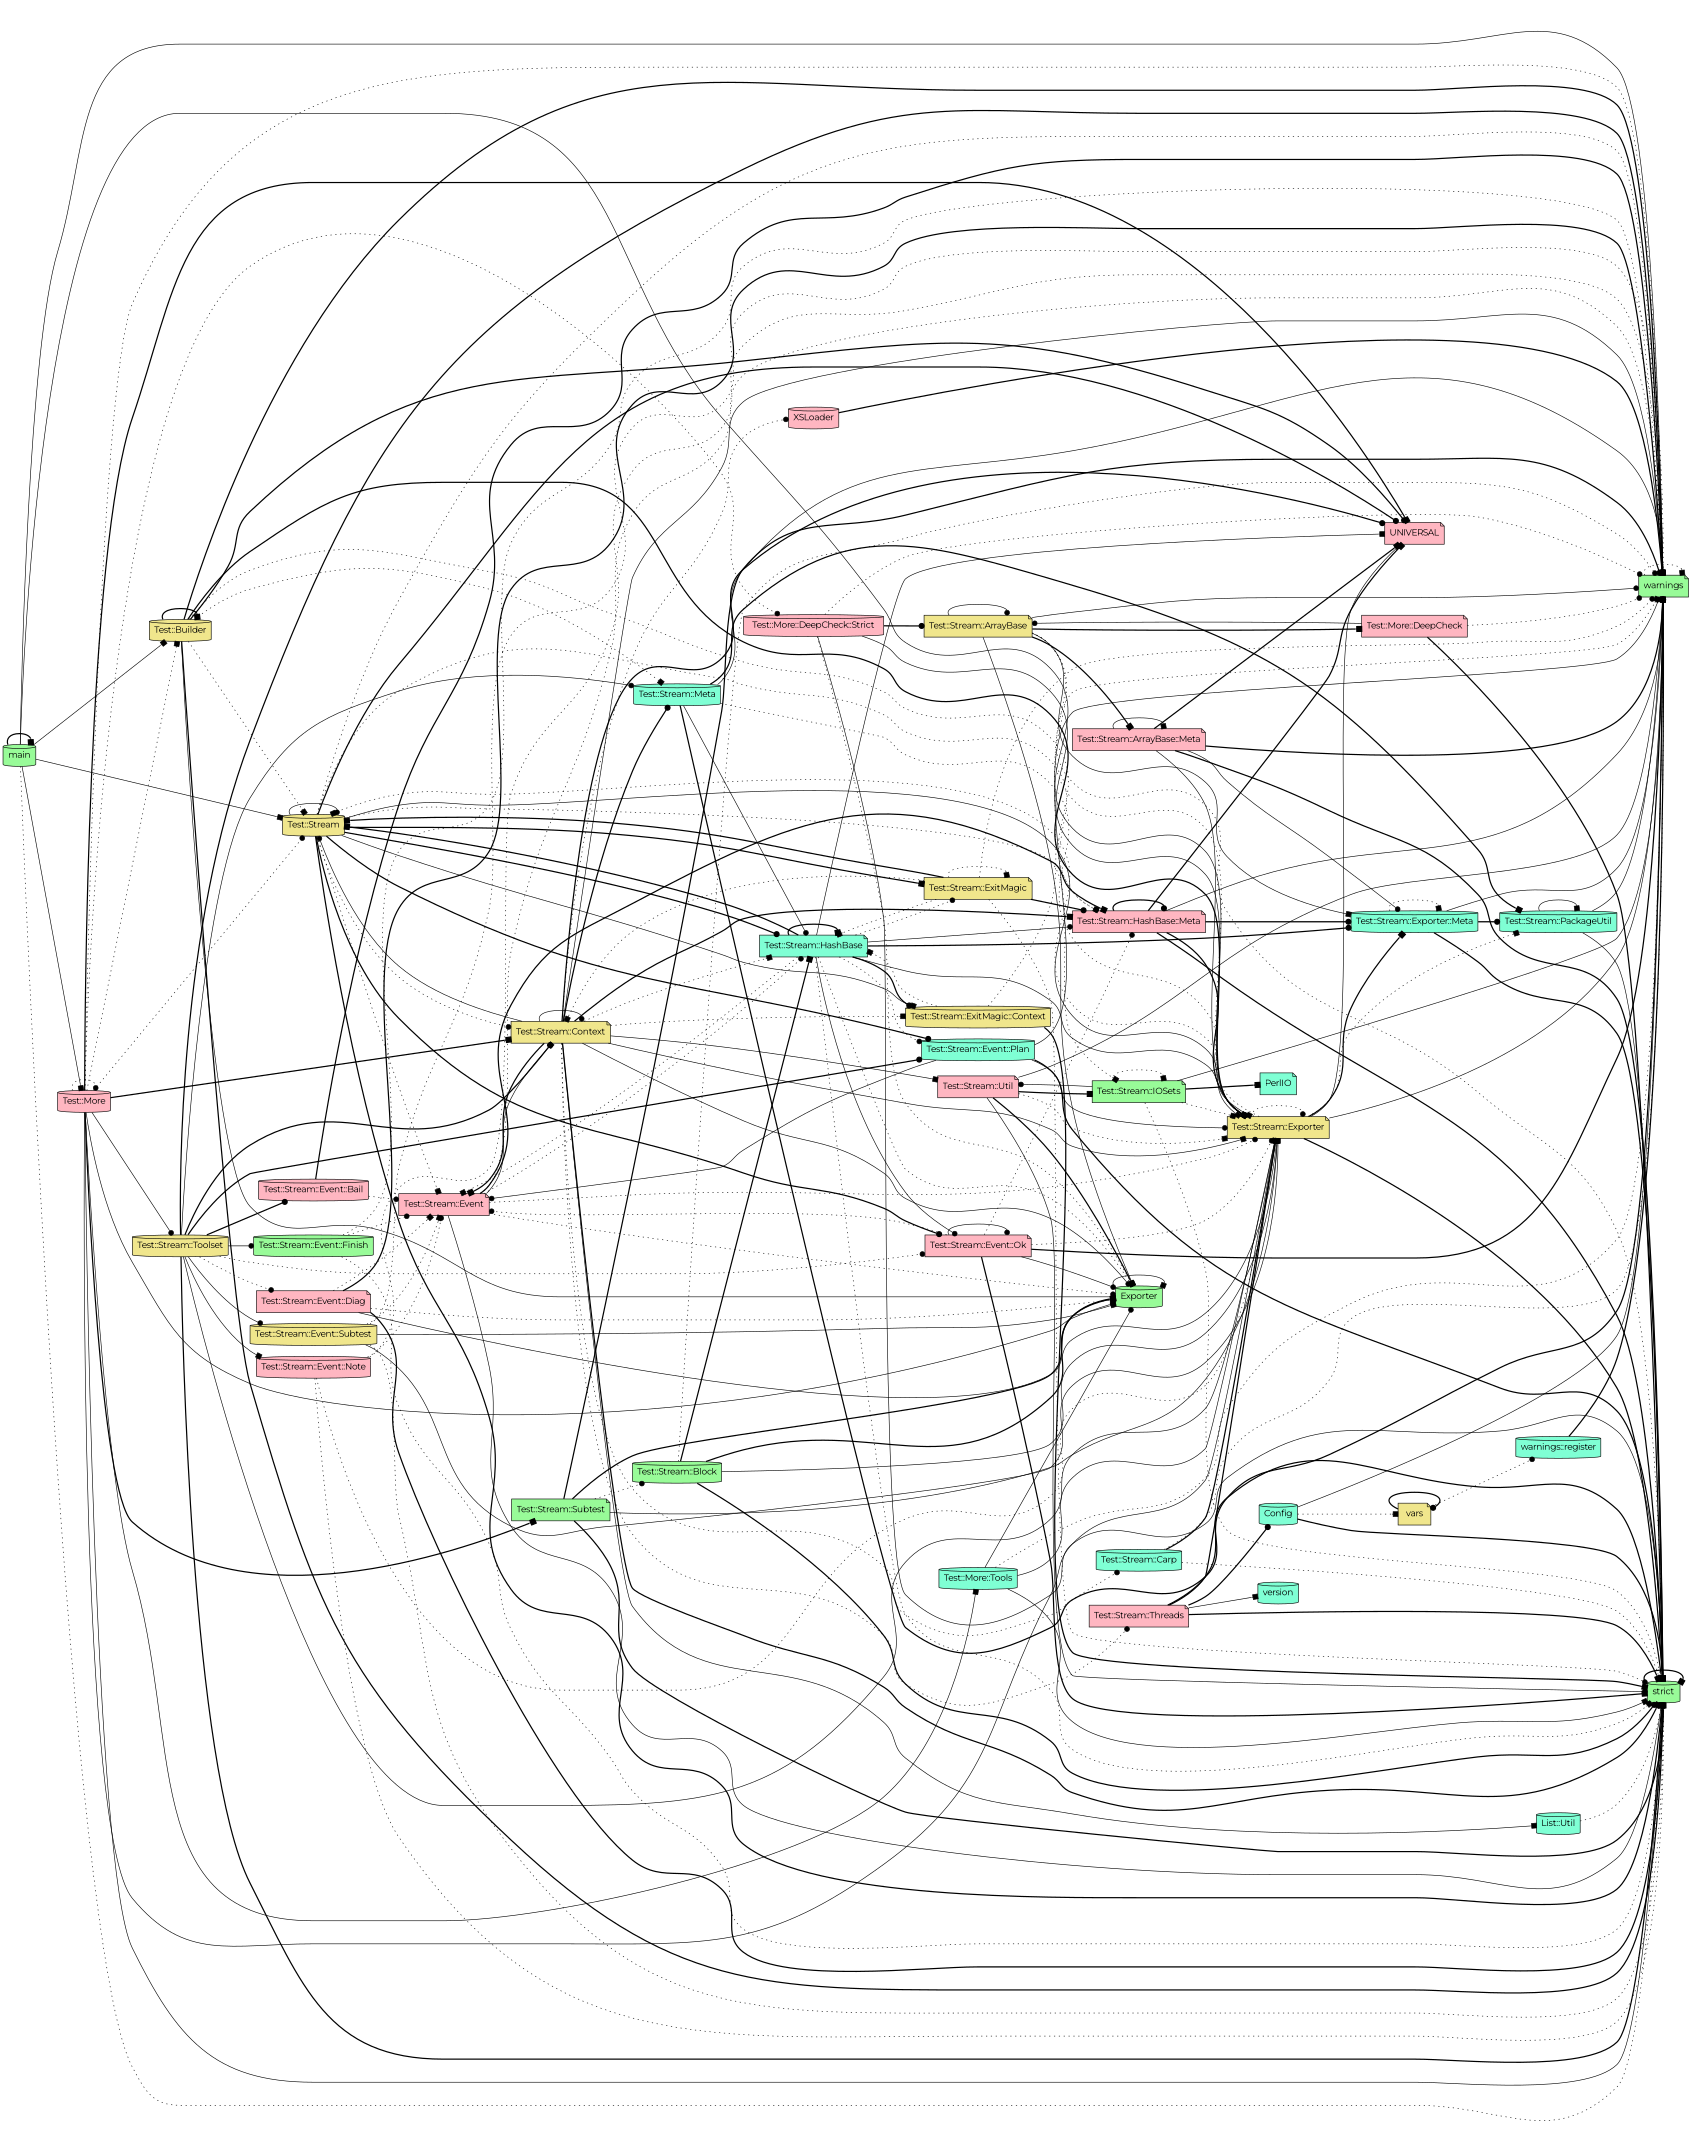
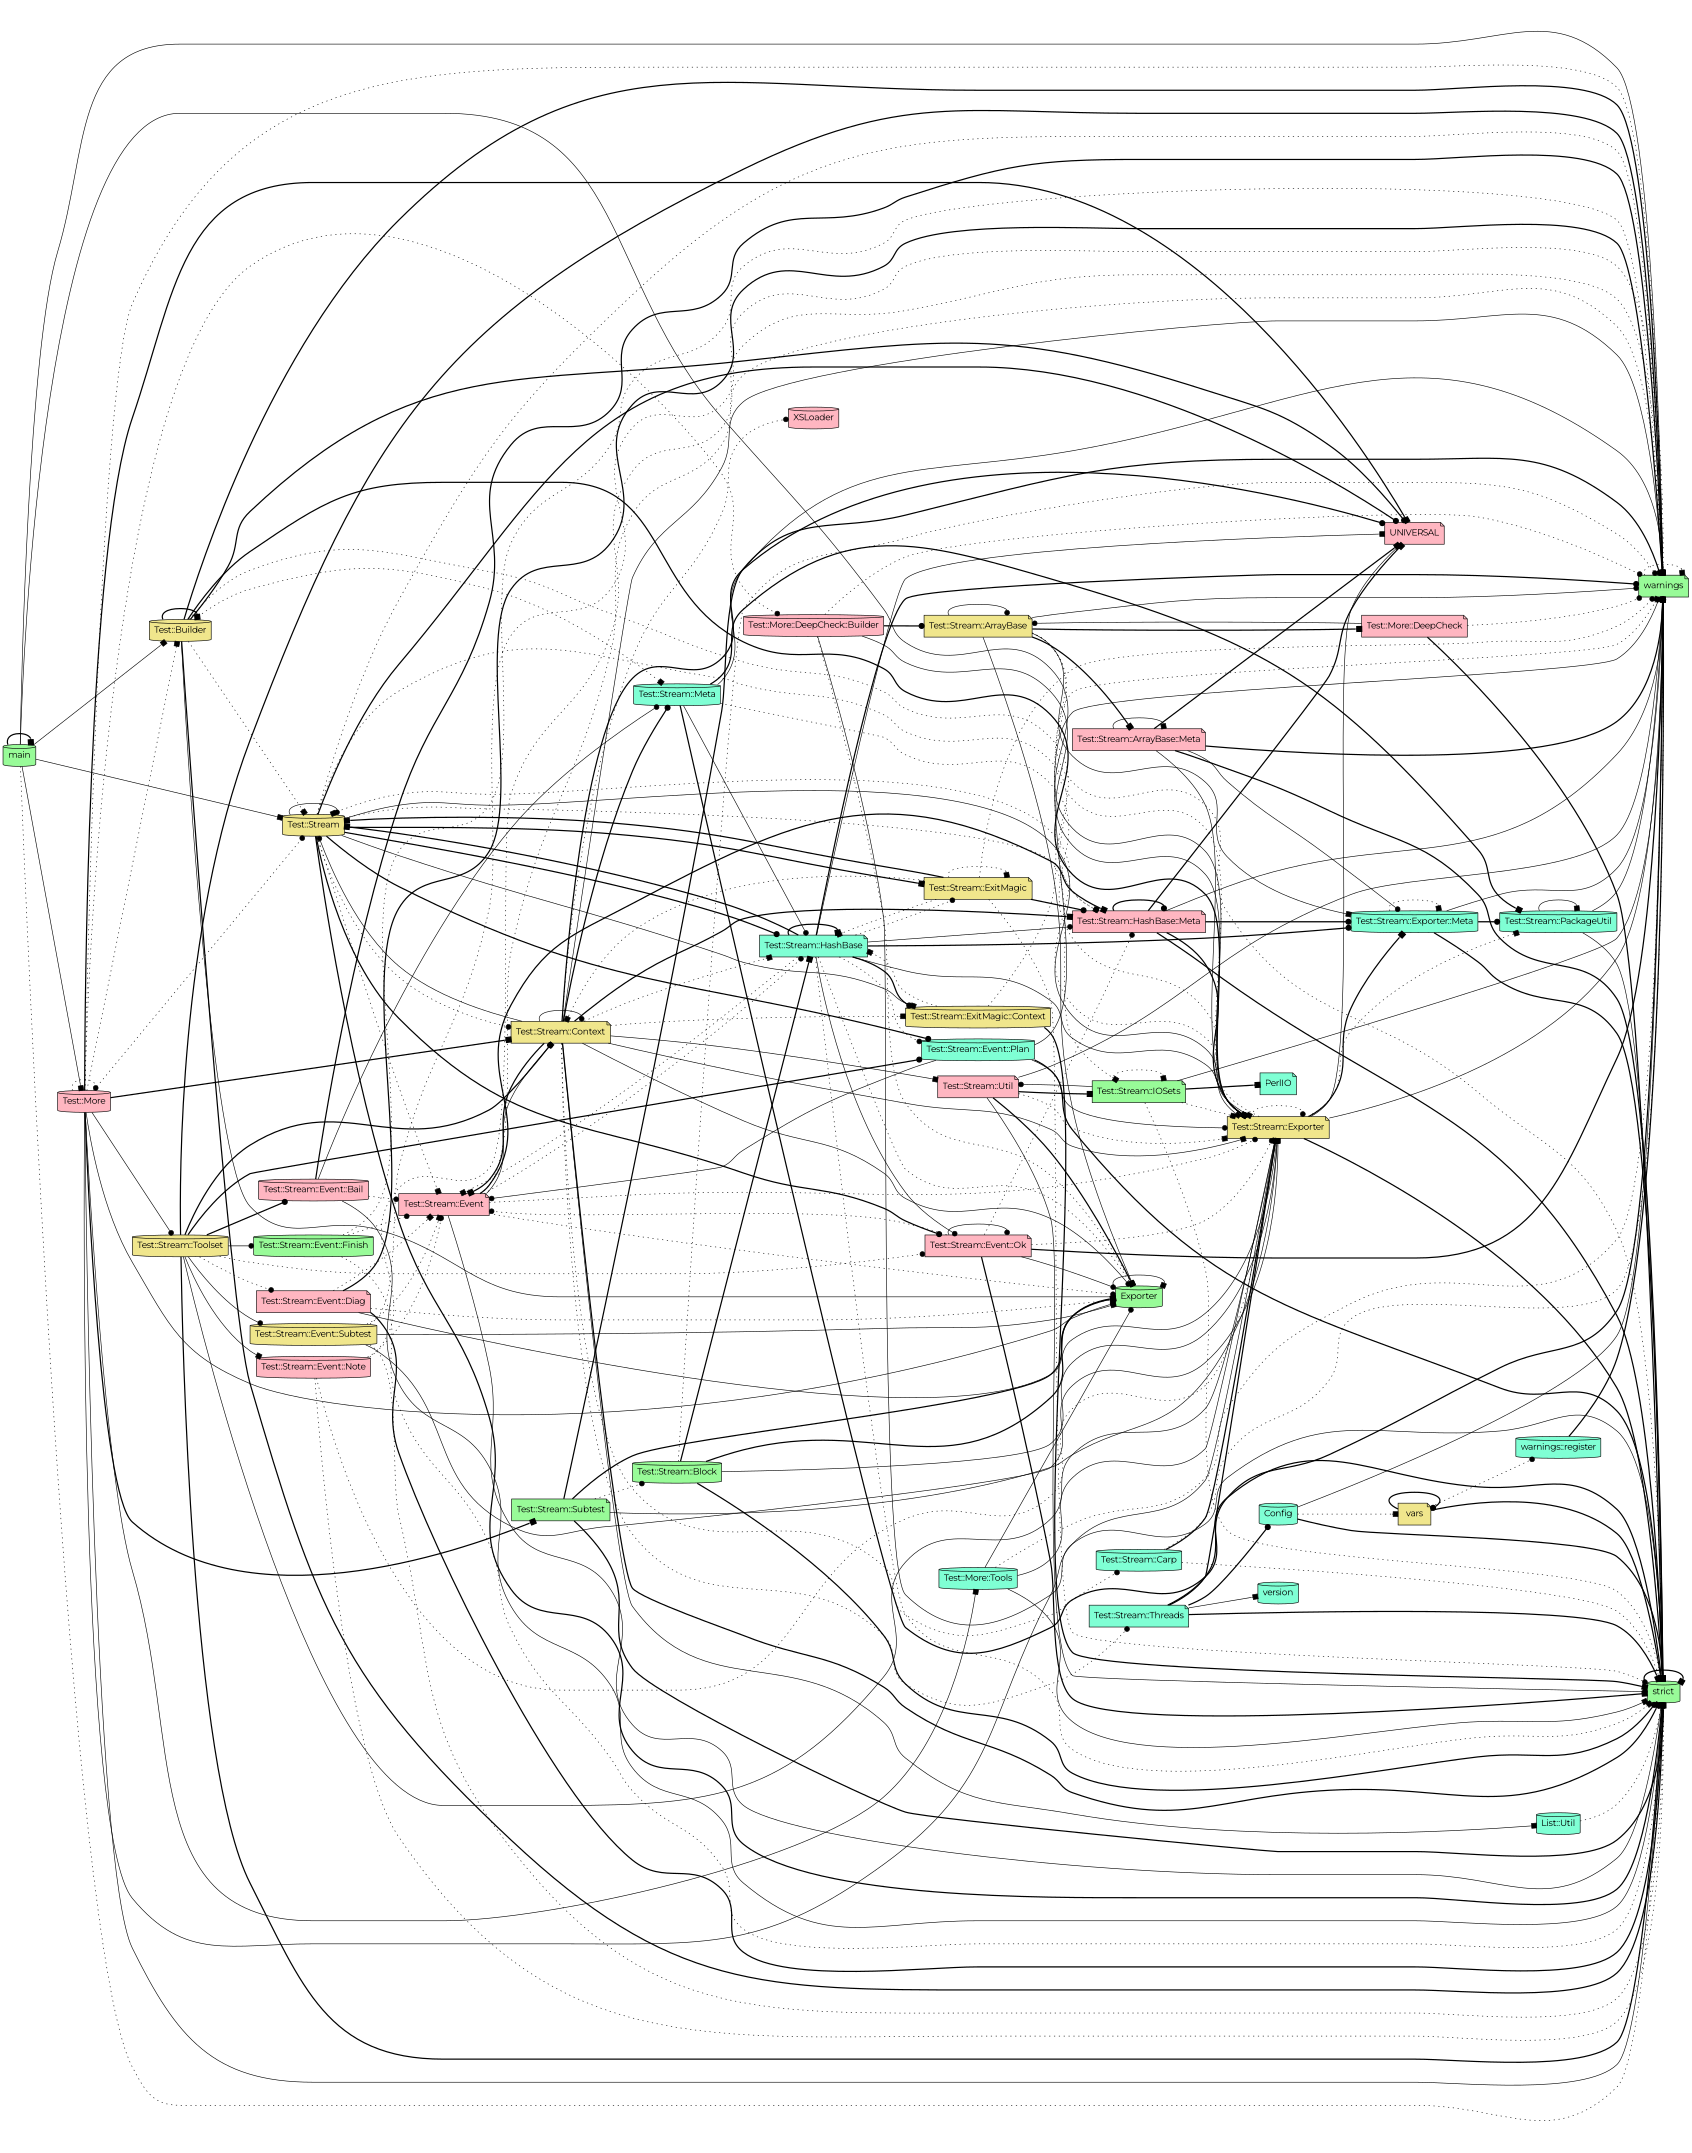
(1327, 343) -> (1095, 582)
(814, 626) -> (814, 626)
(237, 829) -> (449, 915)
none -> (1599, 1522)
(1139, 1616) -> (1139, 1616)
none -> (847, 1927)
